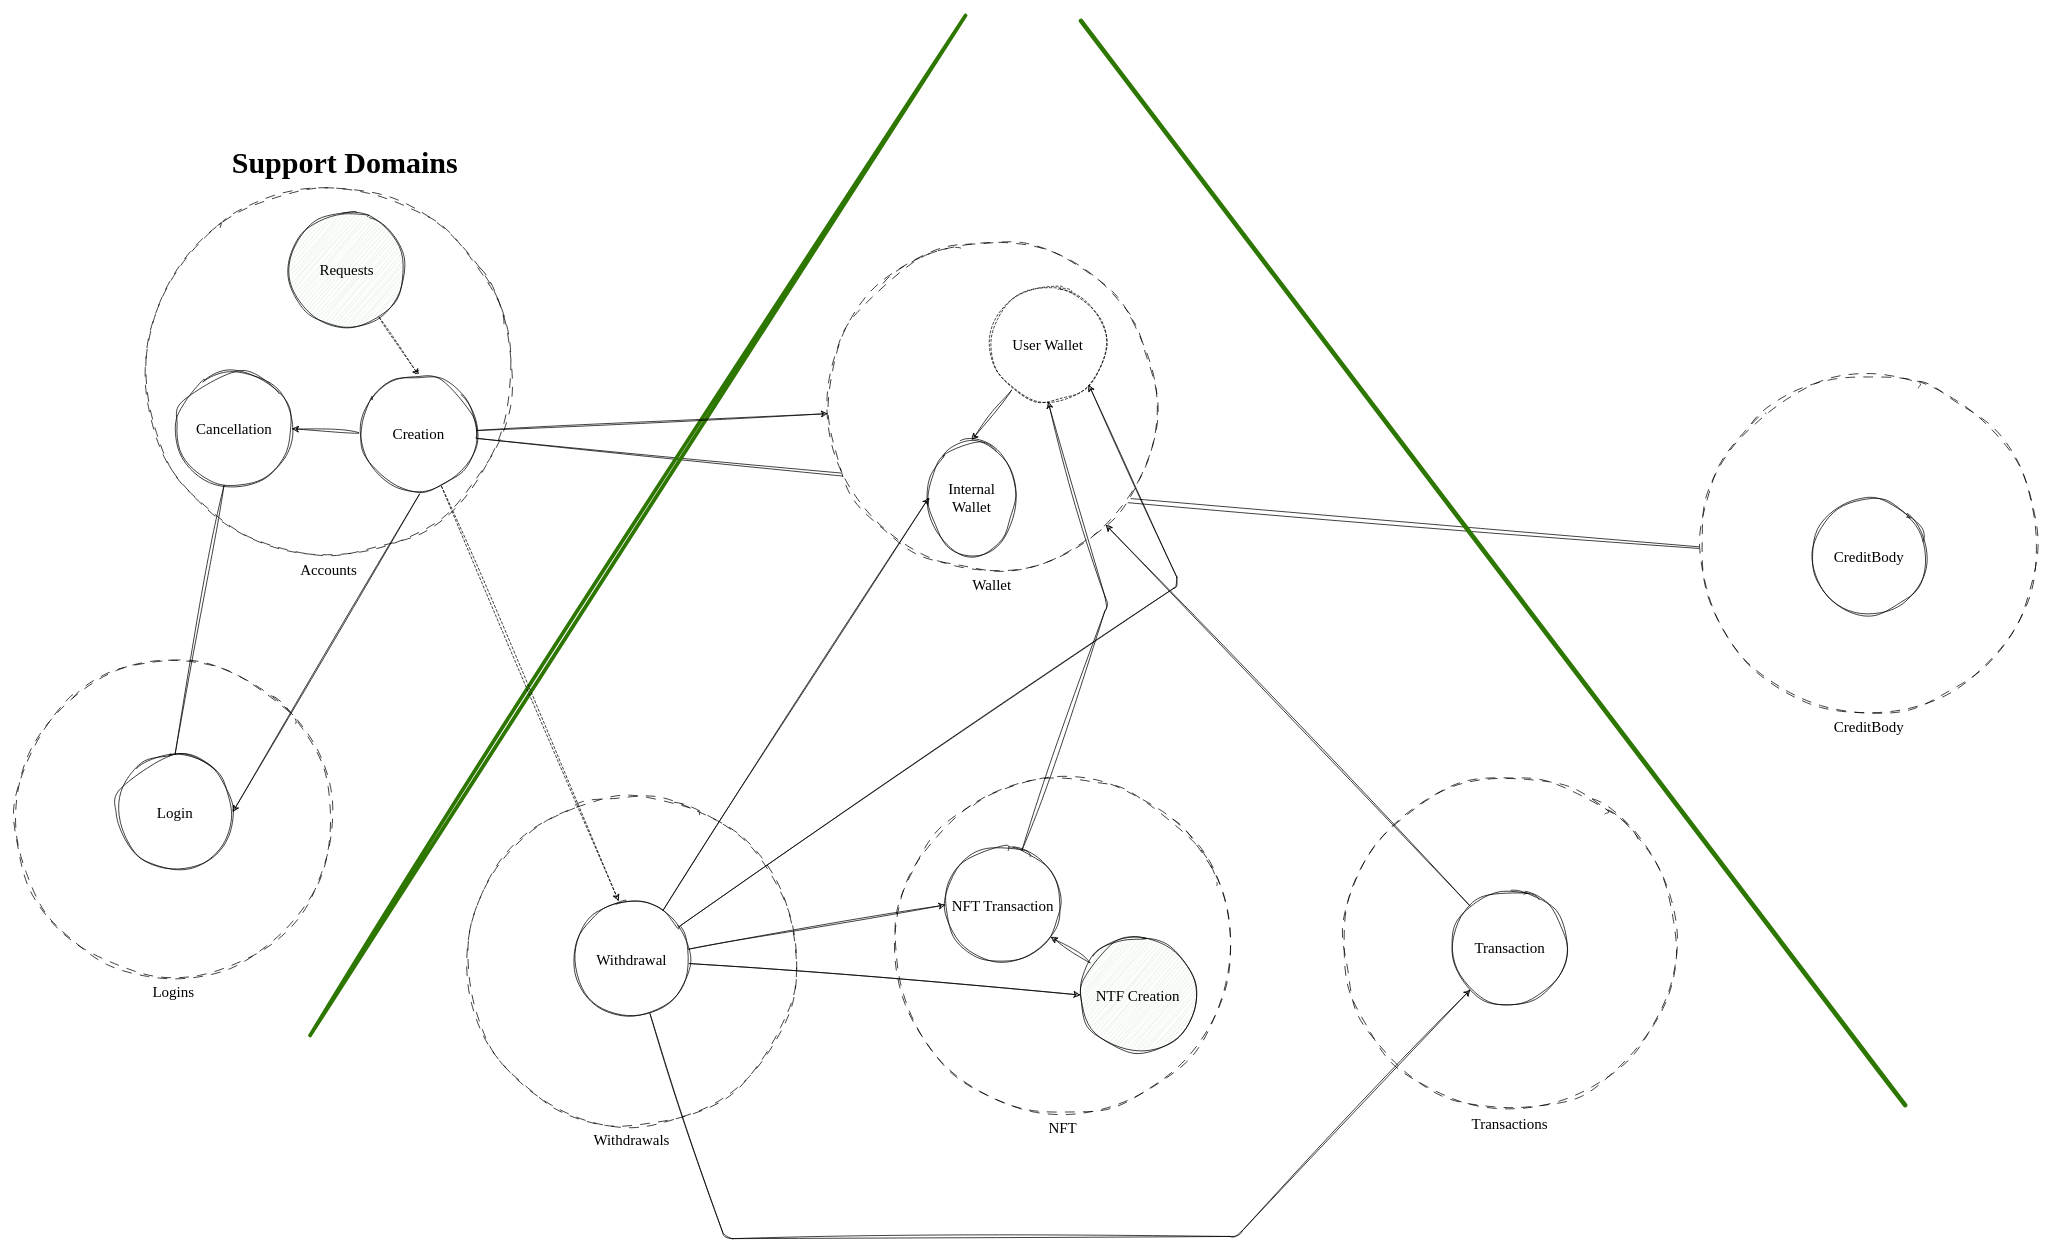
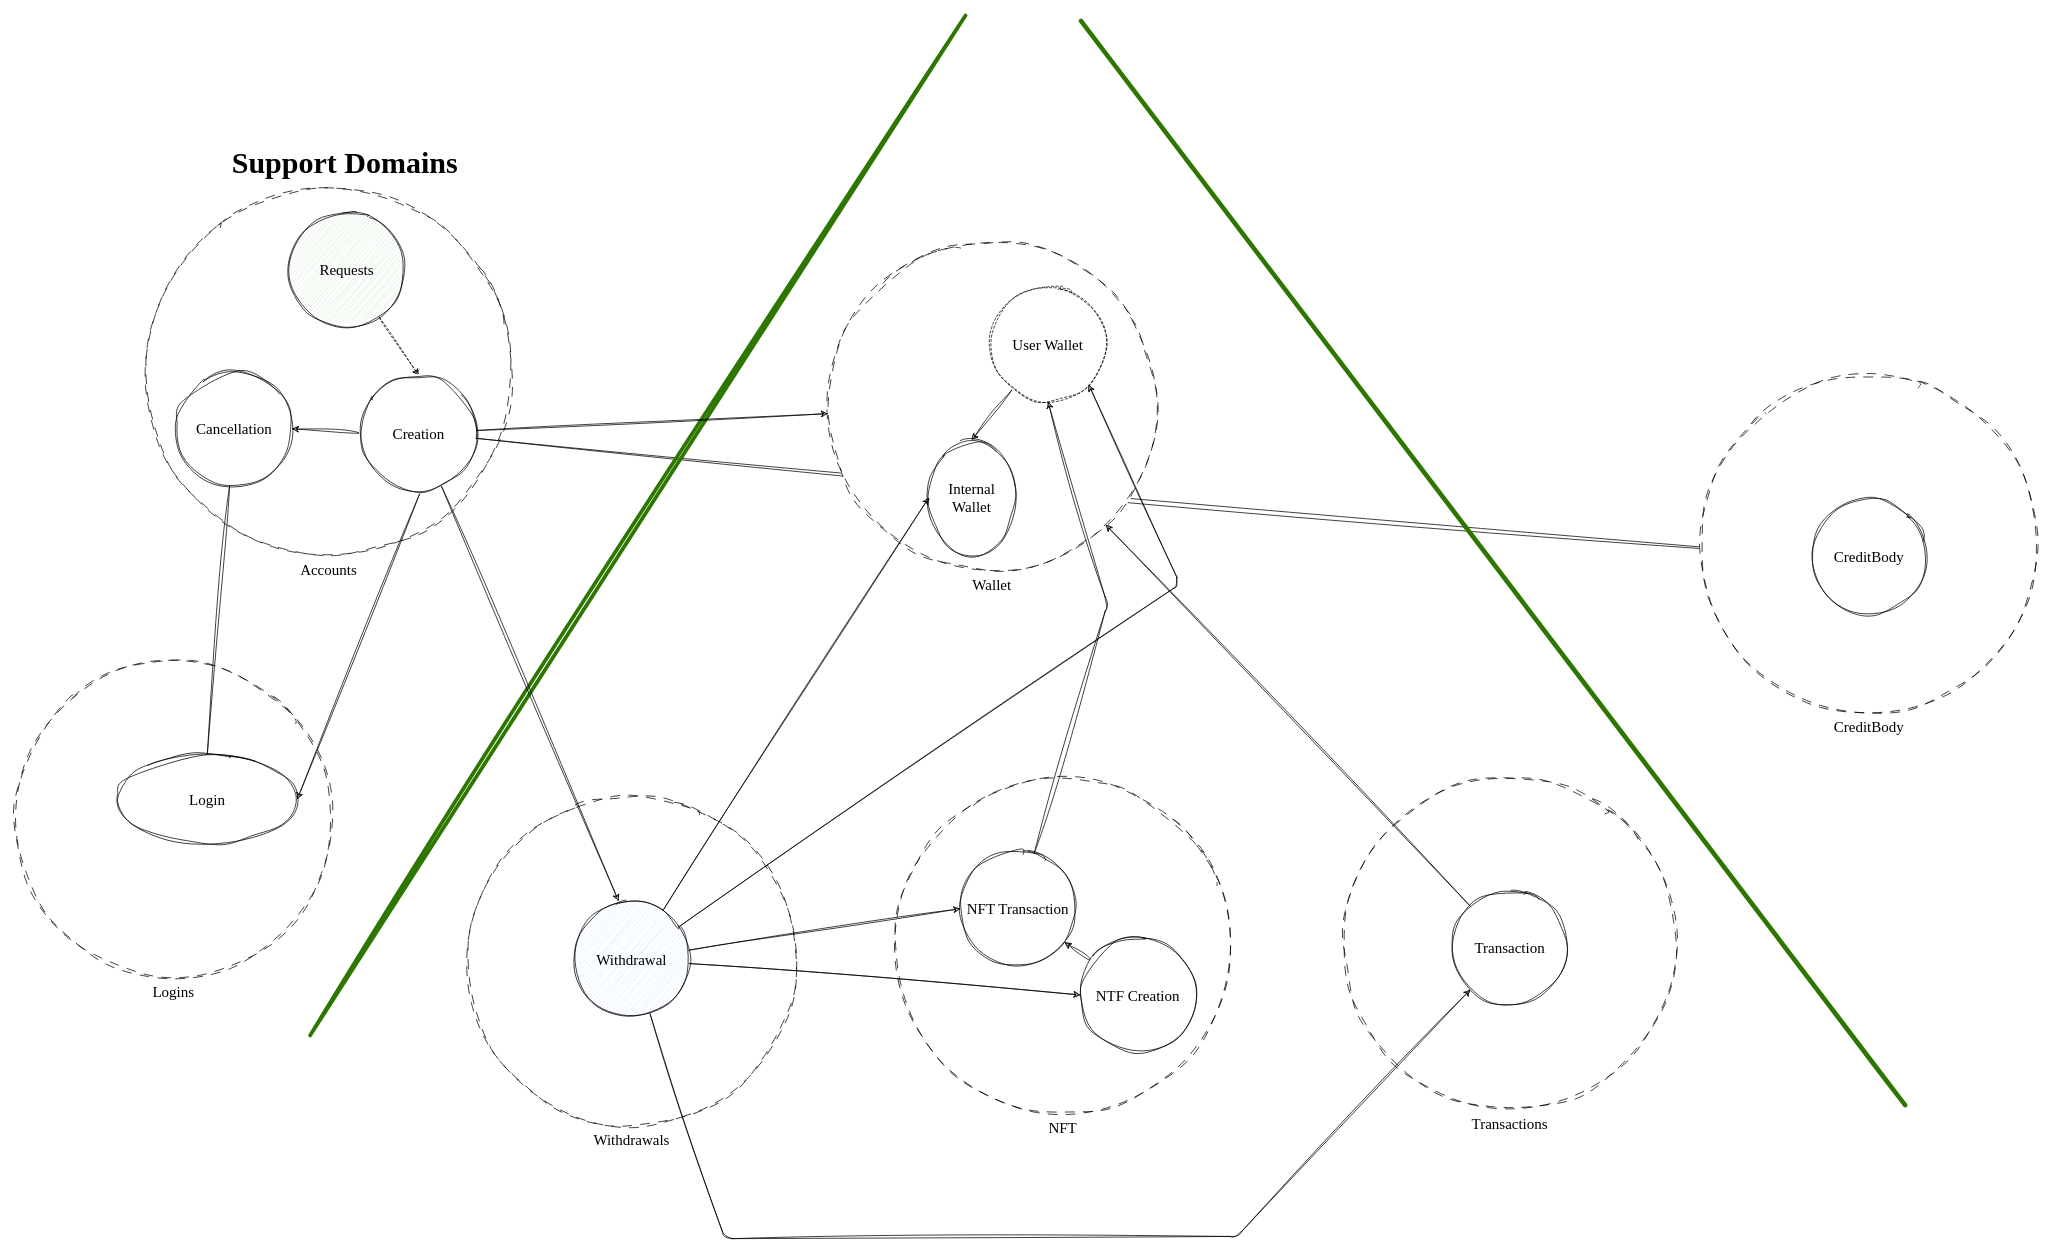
(484, 586) -> (484, 586)
(175, 812) -> (207, 799)
(1003, 905) -> (1018, 909)
(632, 959) -> (632, 959)
(1138, 995) -> (1138, 995)
